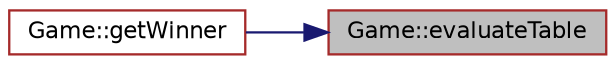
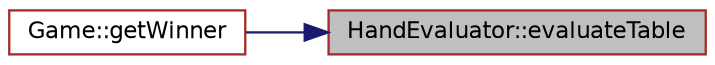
(467, 32) -> (517, 32)
